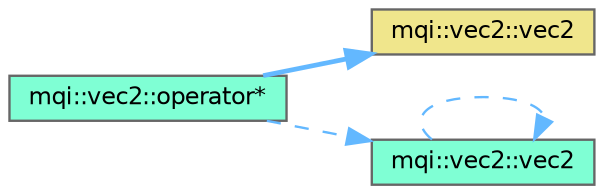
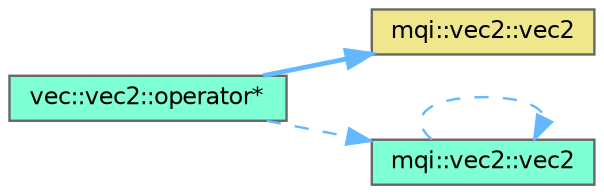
(148, 98) -> (148, 98)
